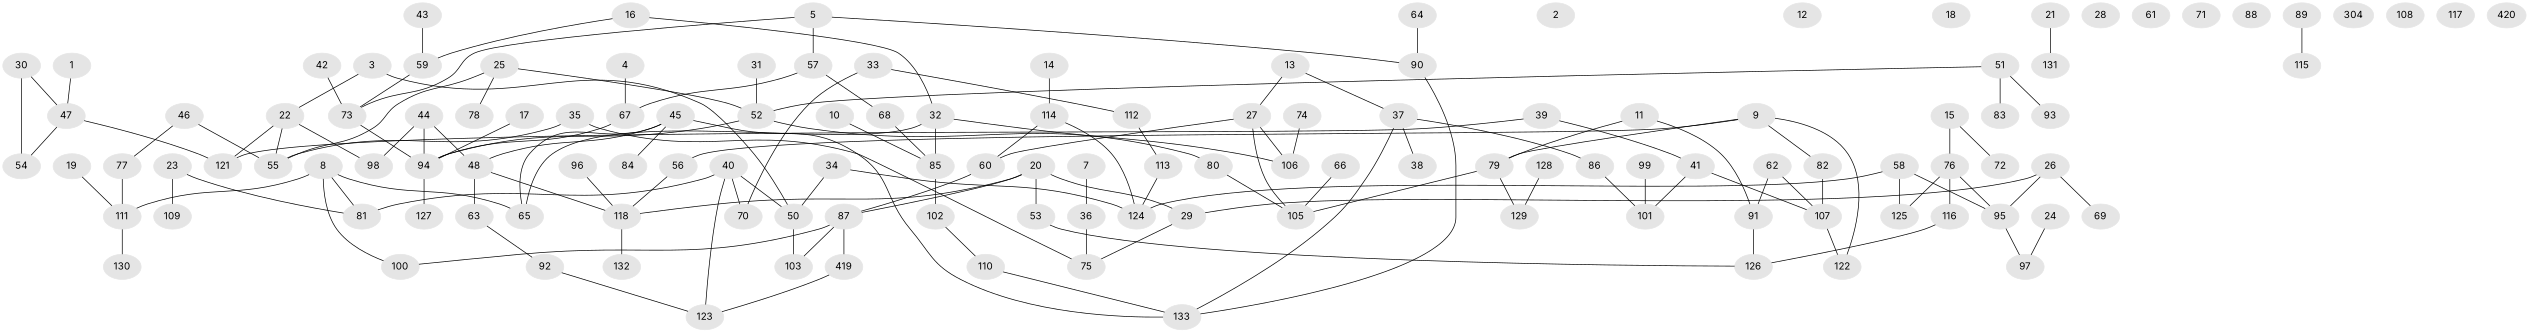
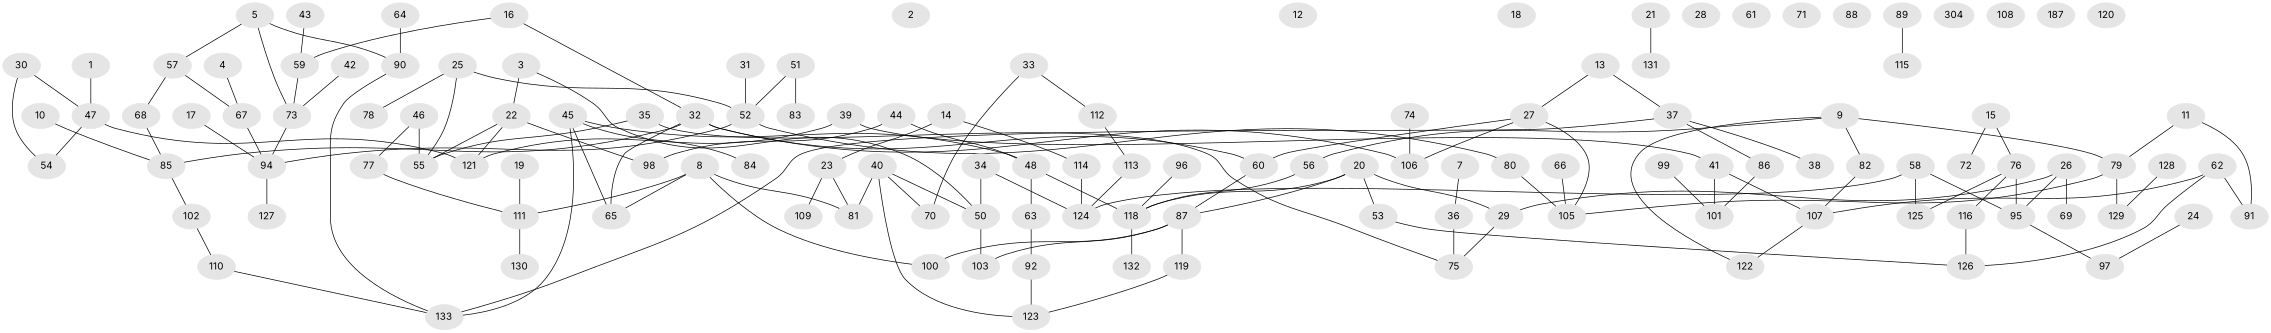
(2456, 15) -> (2056, 15)
(2507, 15) -> (2106, 15)
(2050, 116) -> none
none -> (887, 141)
(1017, 142) -> (936, 146)
(424, 146) -> none
(1754, 242) -> (2105, 244)
(844, 267) -> (1182, 267)
